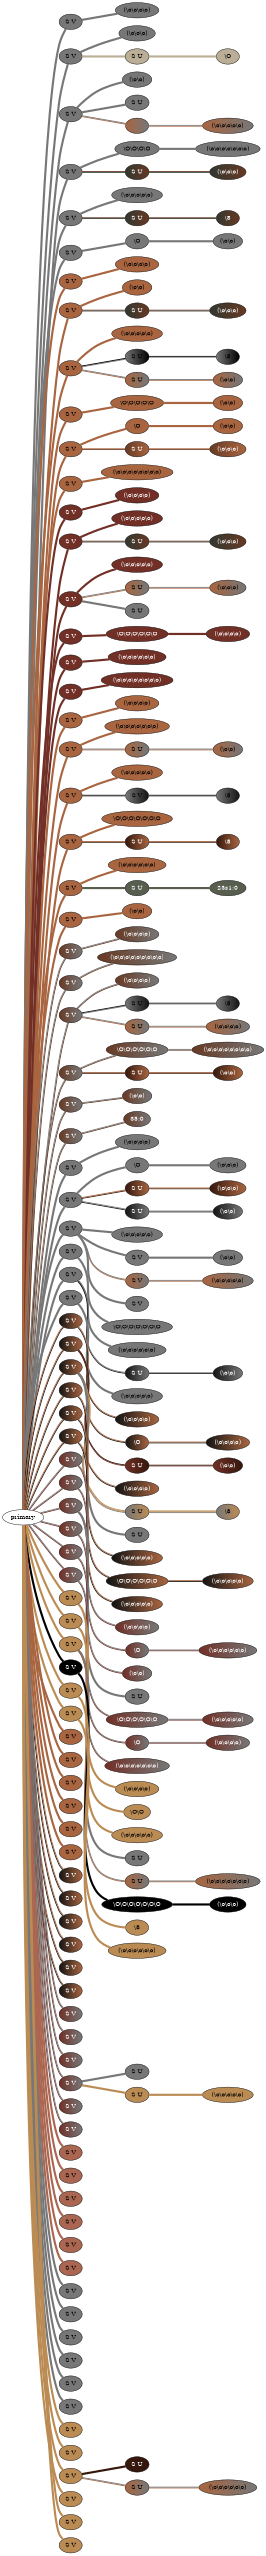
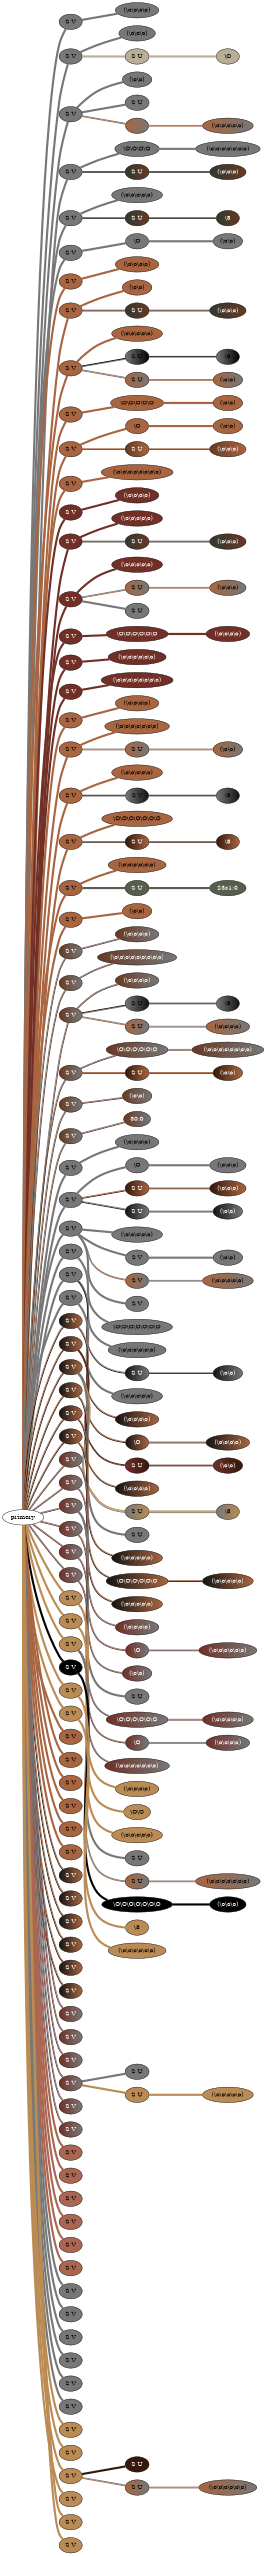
(137, 1119) -> (137, 1119)
